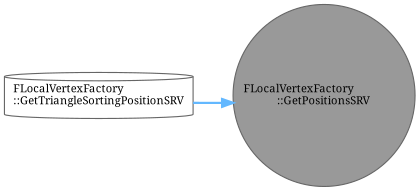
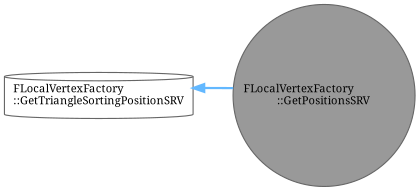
(208, 103) -> (219, 88)
